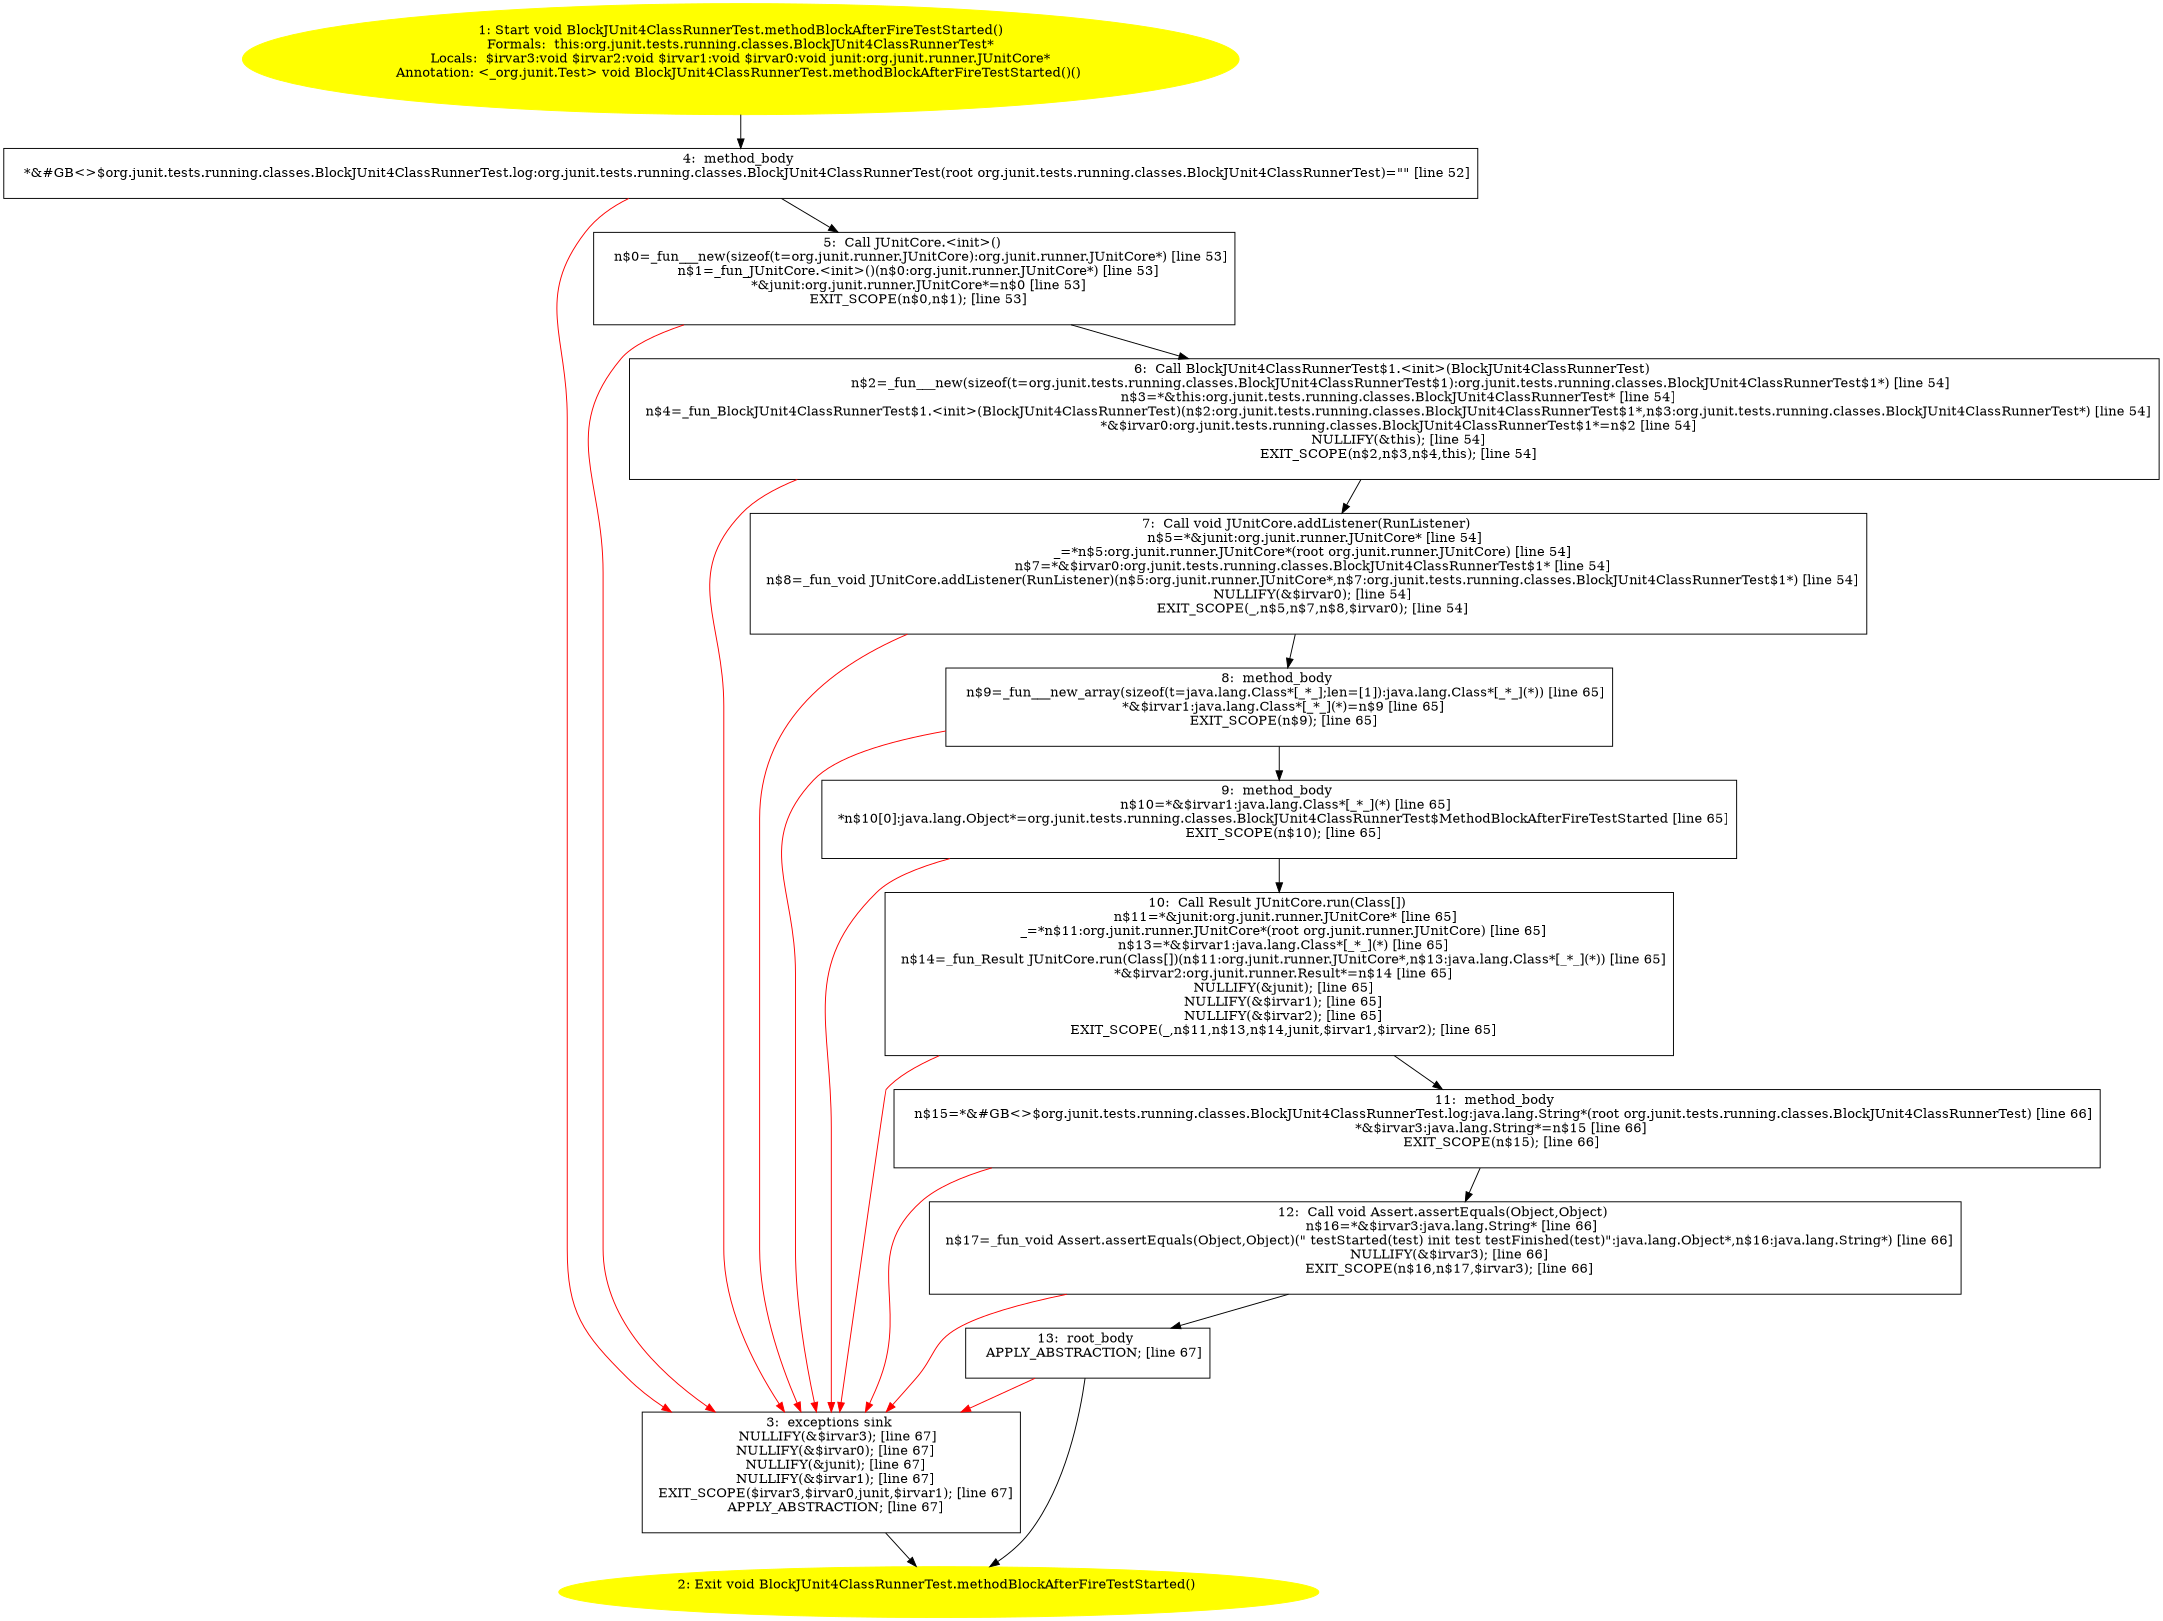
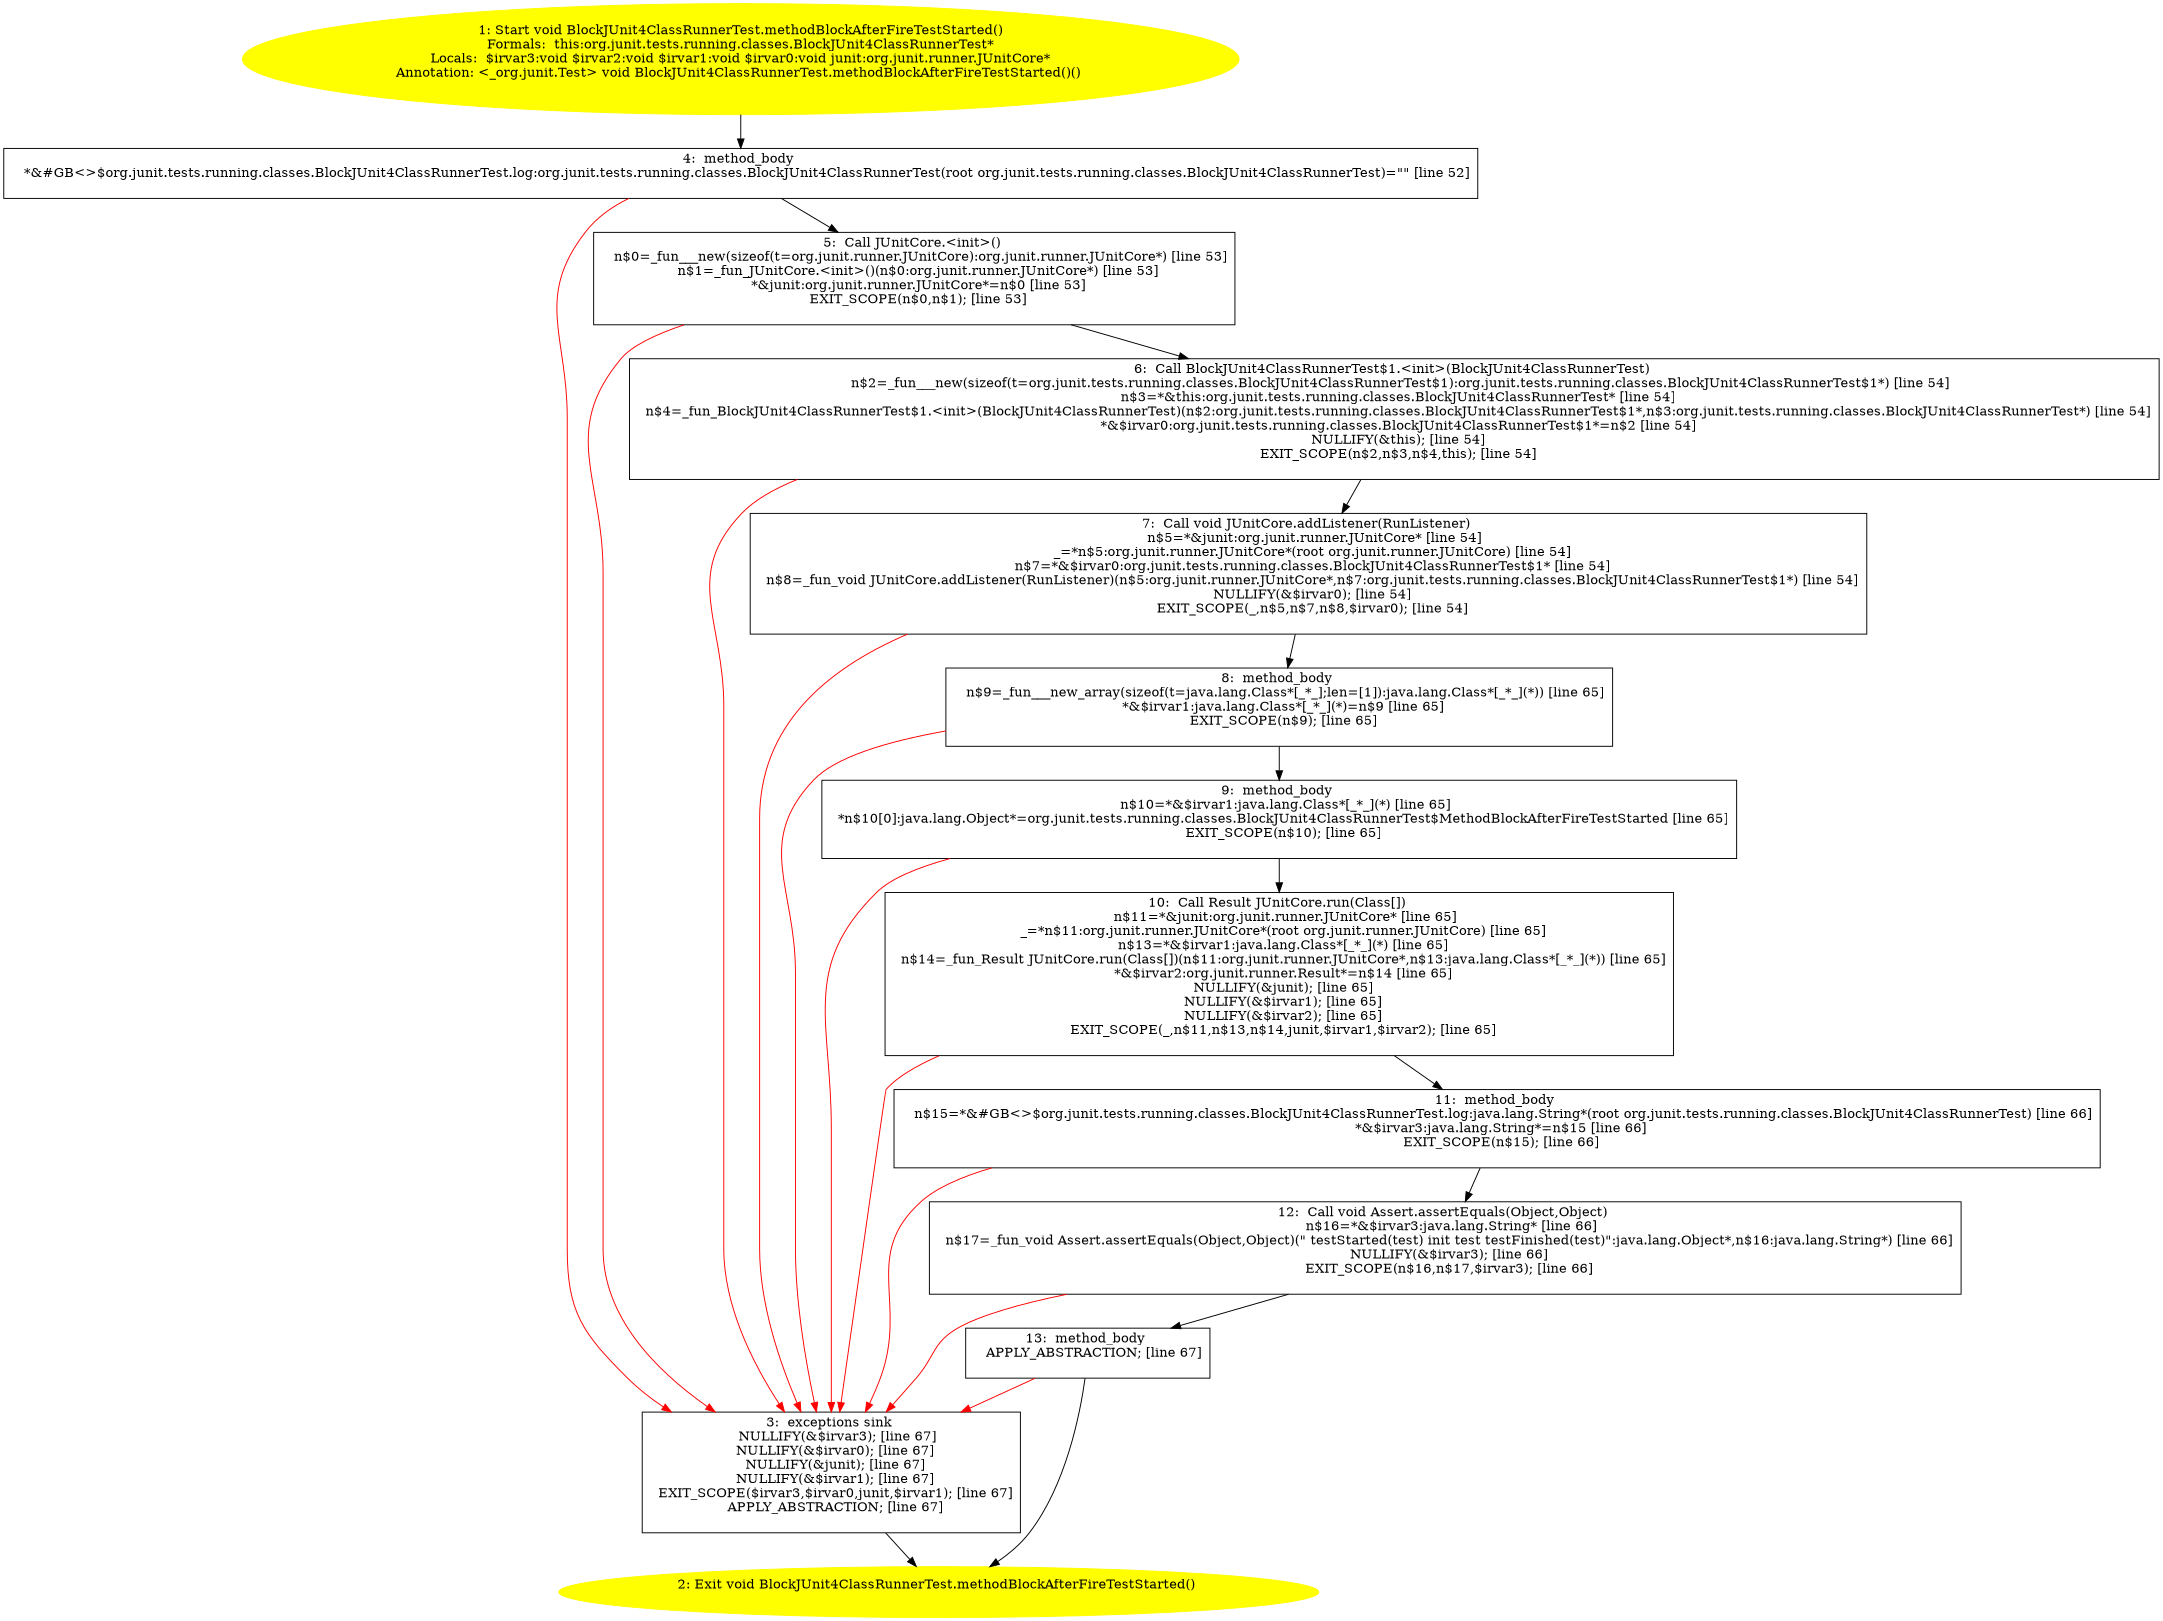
(1088, 1353) -> (1088, 1353)
